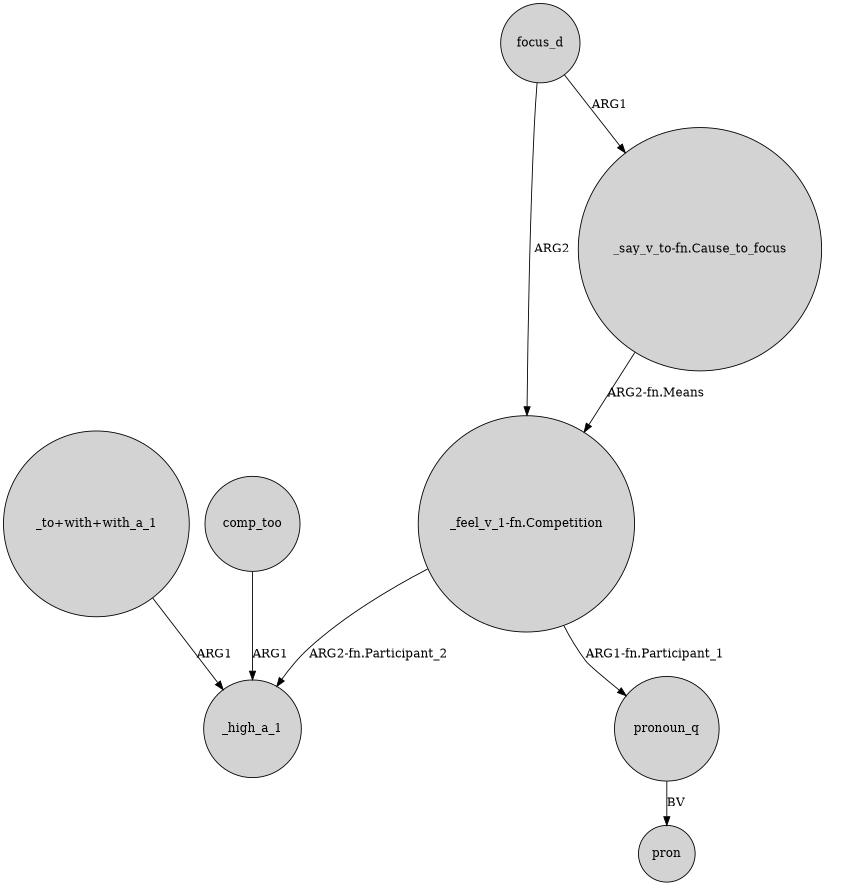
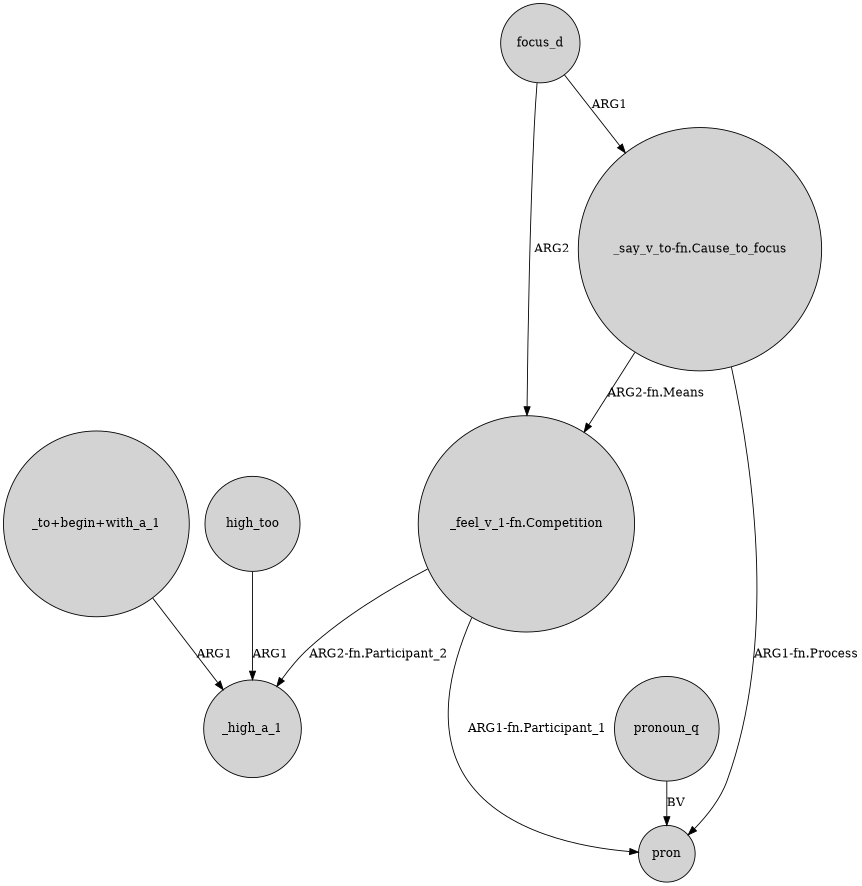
(96, 524) -> (96, 524)
(253, 524) -> (253, 524)
none -> (756, 604)
(587, 662) -> (472, 785)
